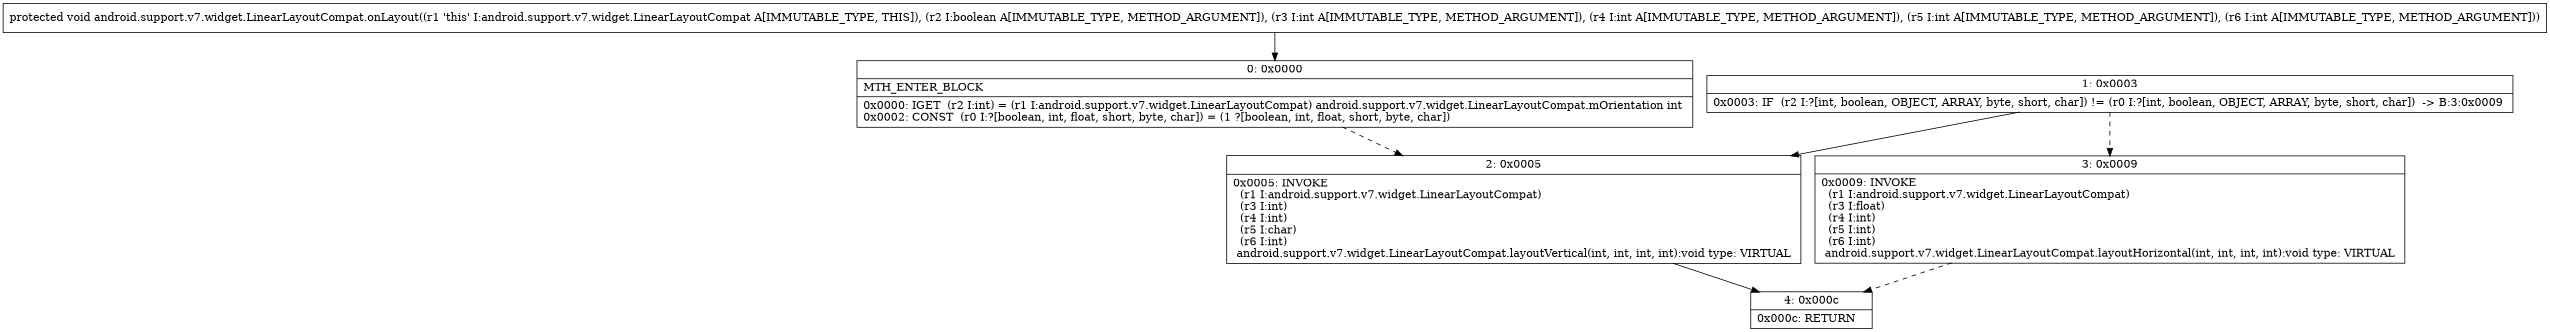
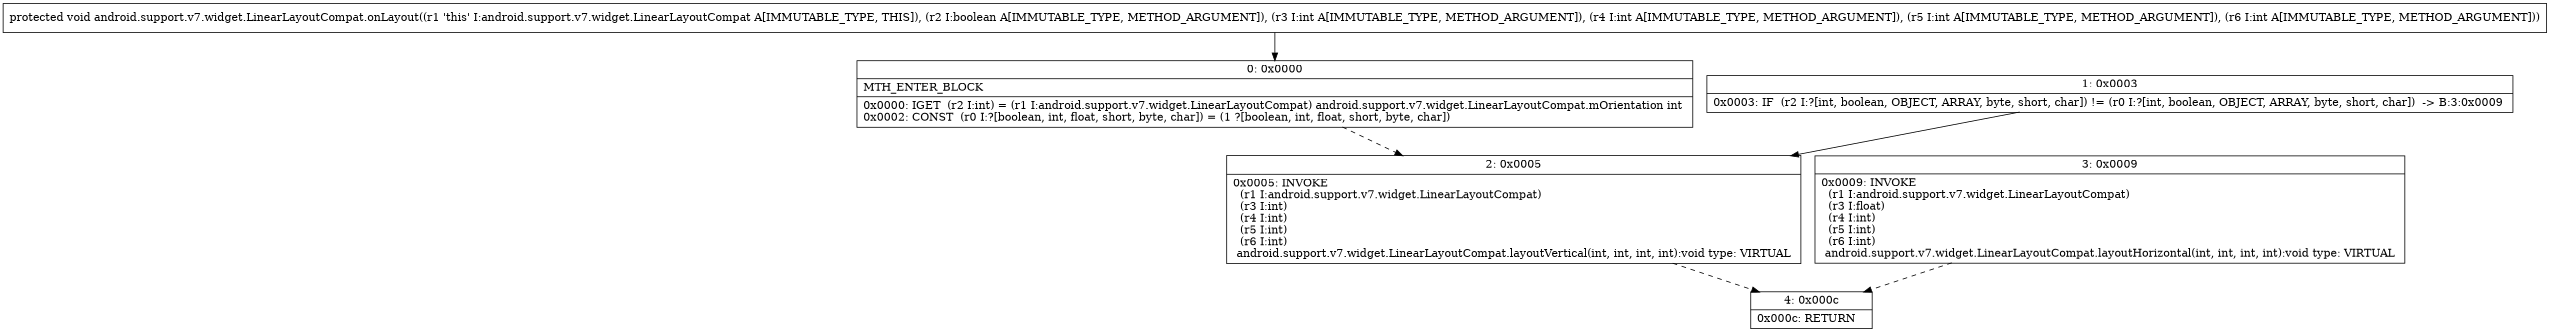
(2110, 130) -> none
(1265, 230) -> (1260, 230)
(1712, 276) -> (1712, 276)
